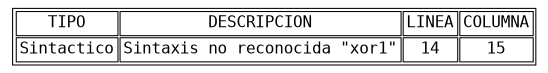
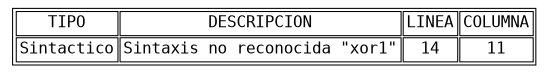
(497, 49) -> (497, 49)
